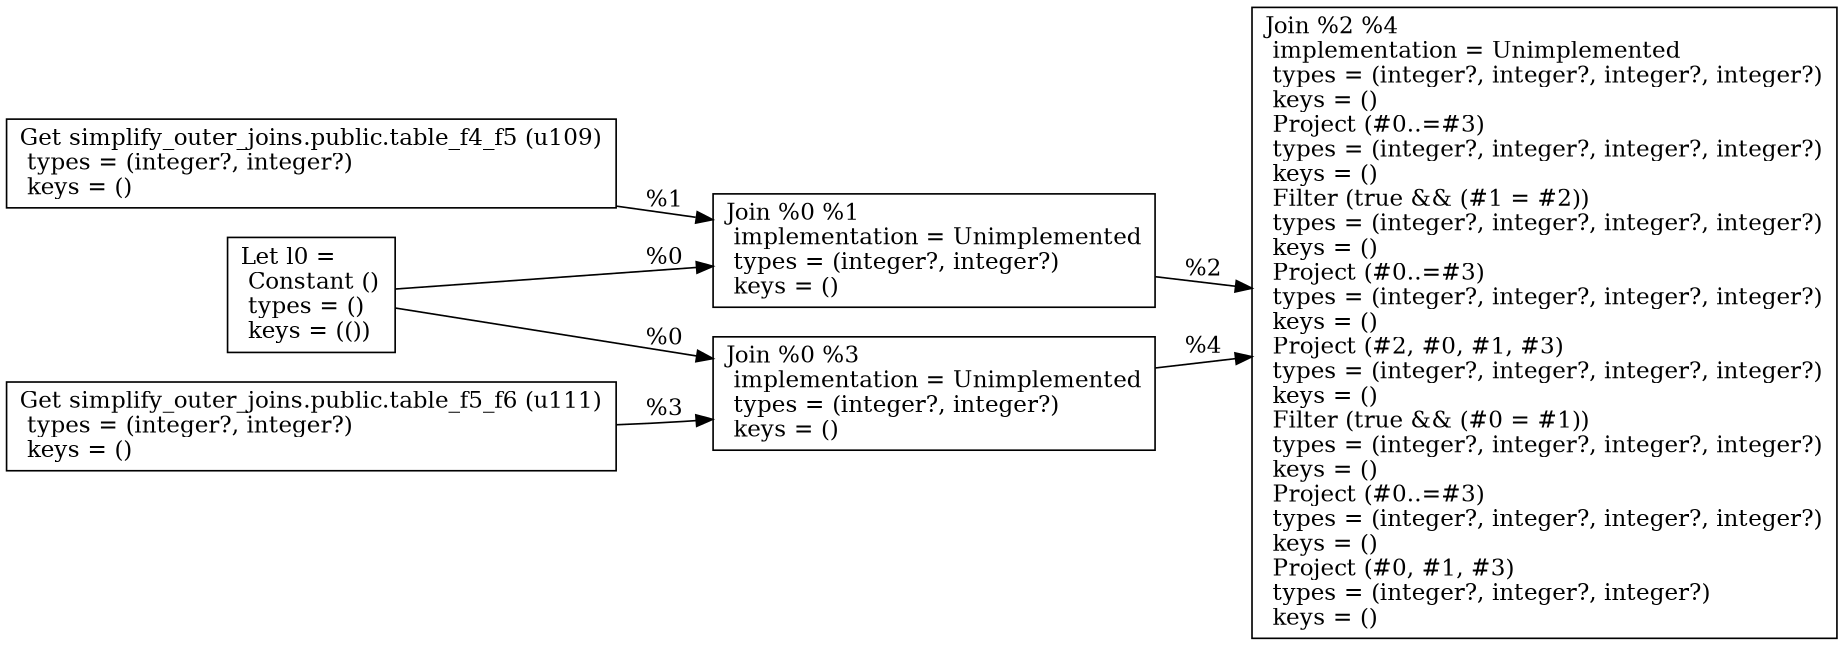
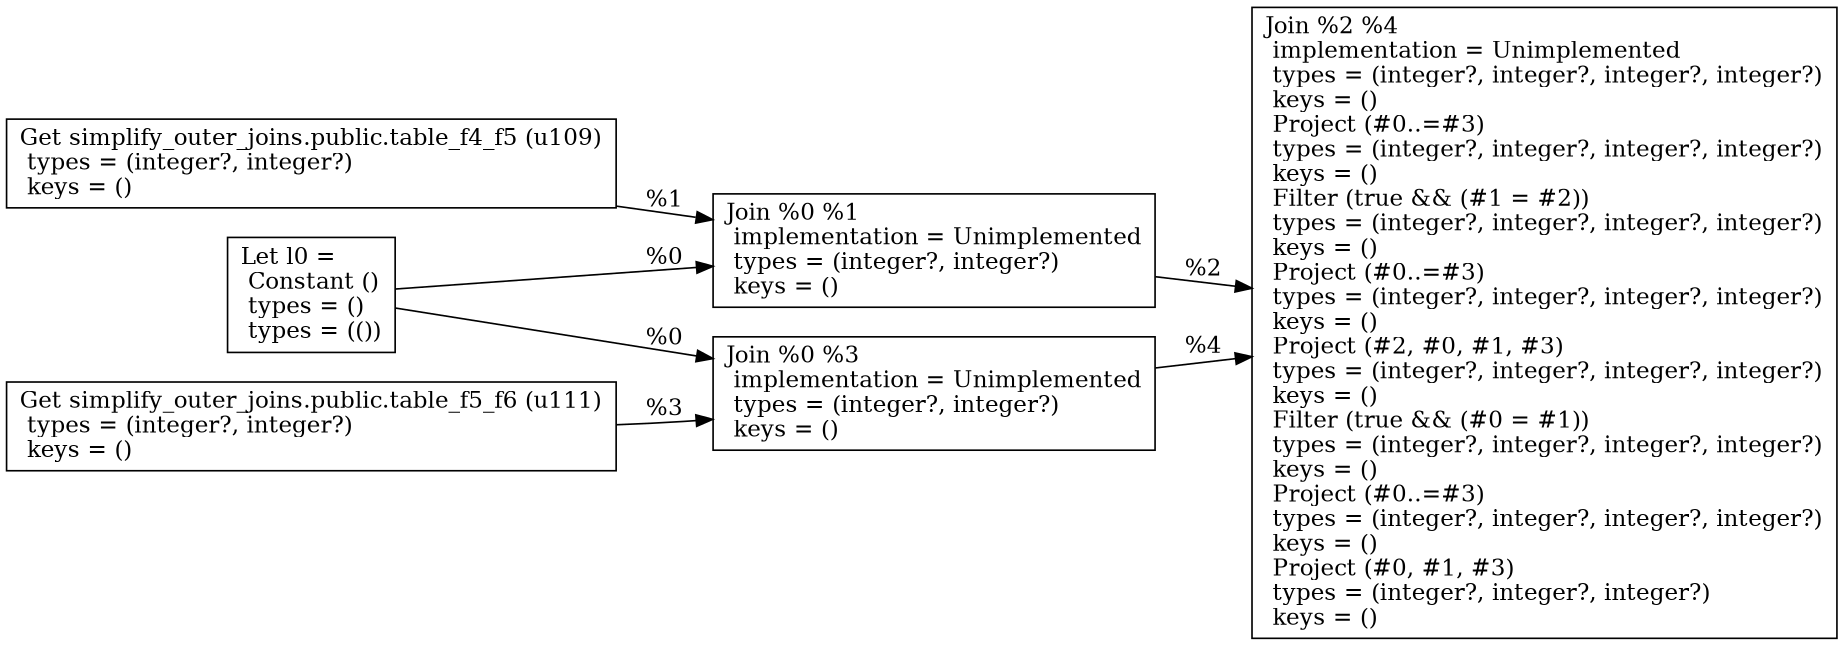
(311, 295) -> (311, 295)
